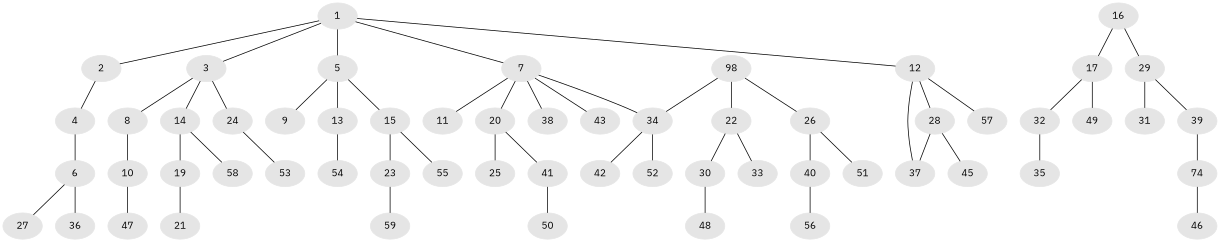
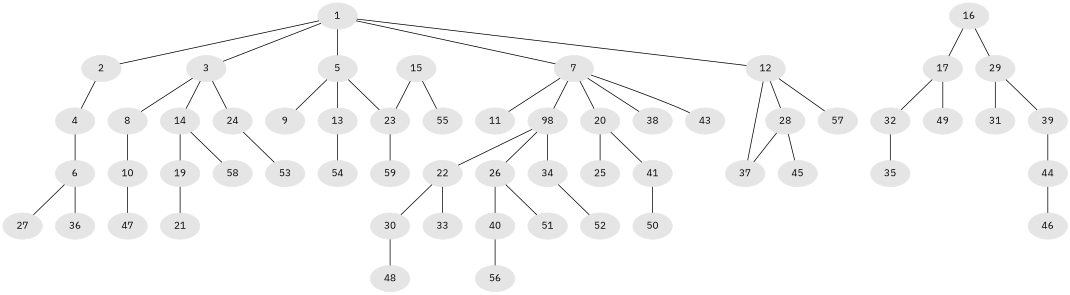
(588, 93) -> (561, 95)
(364, 95) -> (364, 95)
(600, 174) -> none
(1197, 174) -> (1048, 174)
